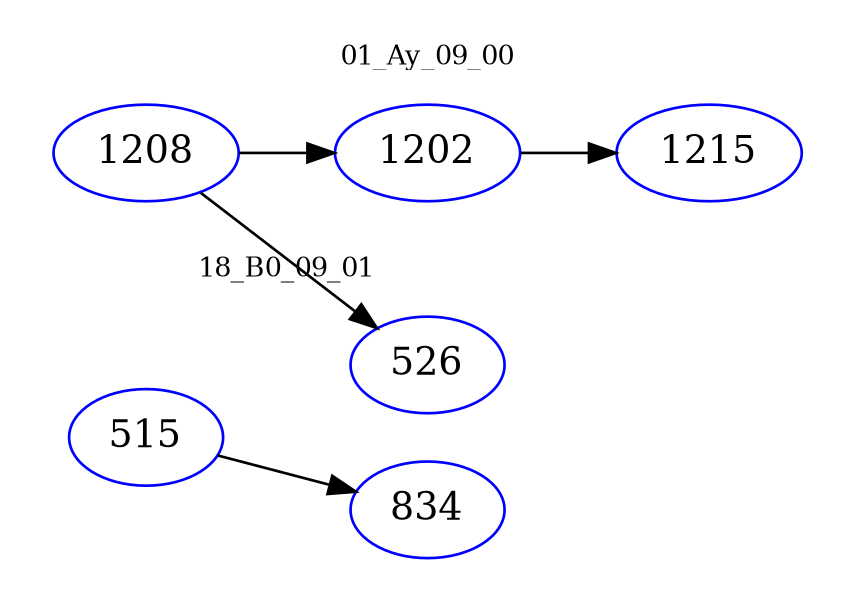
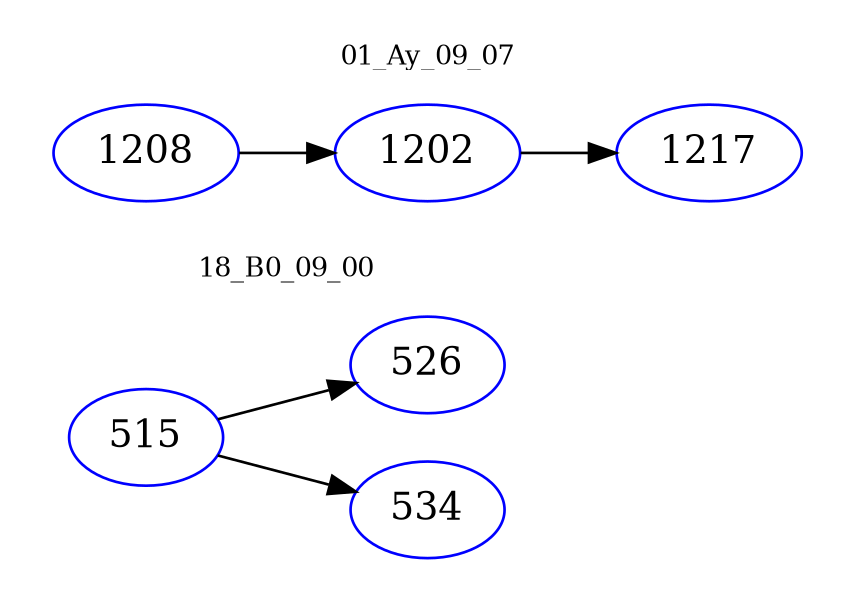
(428, 58) -> (428, 58)
(709, 153) -> (709, 153)
(289, 261) -> (273, 405)
(287, 270) -> (287, 270)
(428, 510) -> (428, 510)
